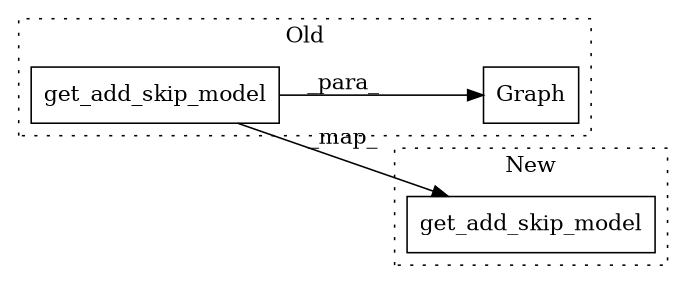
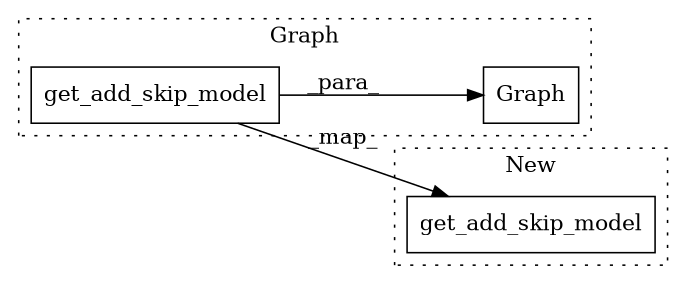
(305, 37) -> (305, 37)
